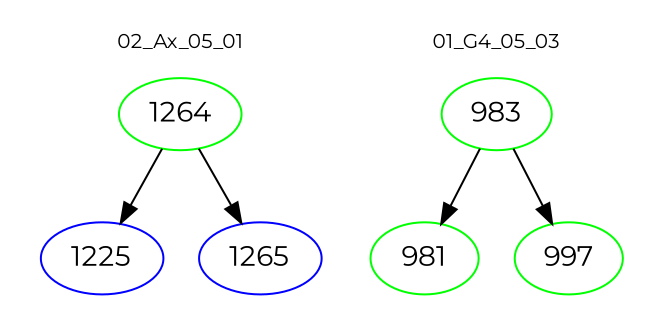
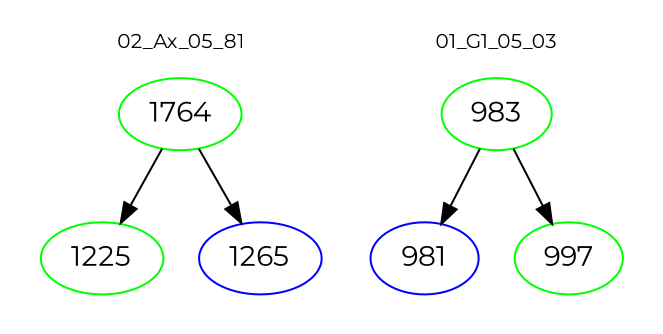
(181, 43) -> (181, 43)
(497, 43) -> (497, 43)
(180, 114) -> (180, 114)
(102, 258) -> (102, 258)
(425, 258) -> (425, 258)
